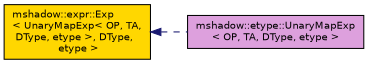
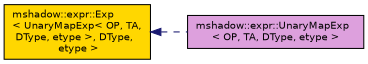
(276, 32) -> (276, 32)
